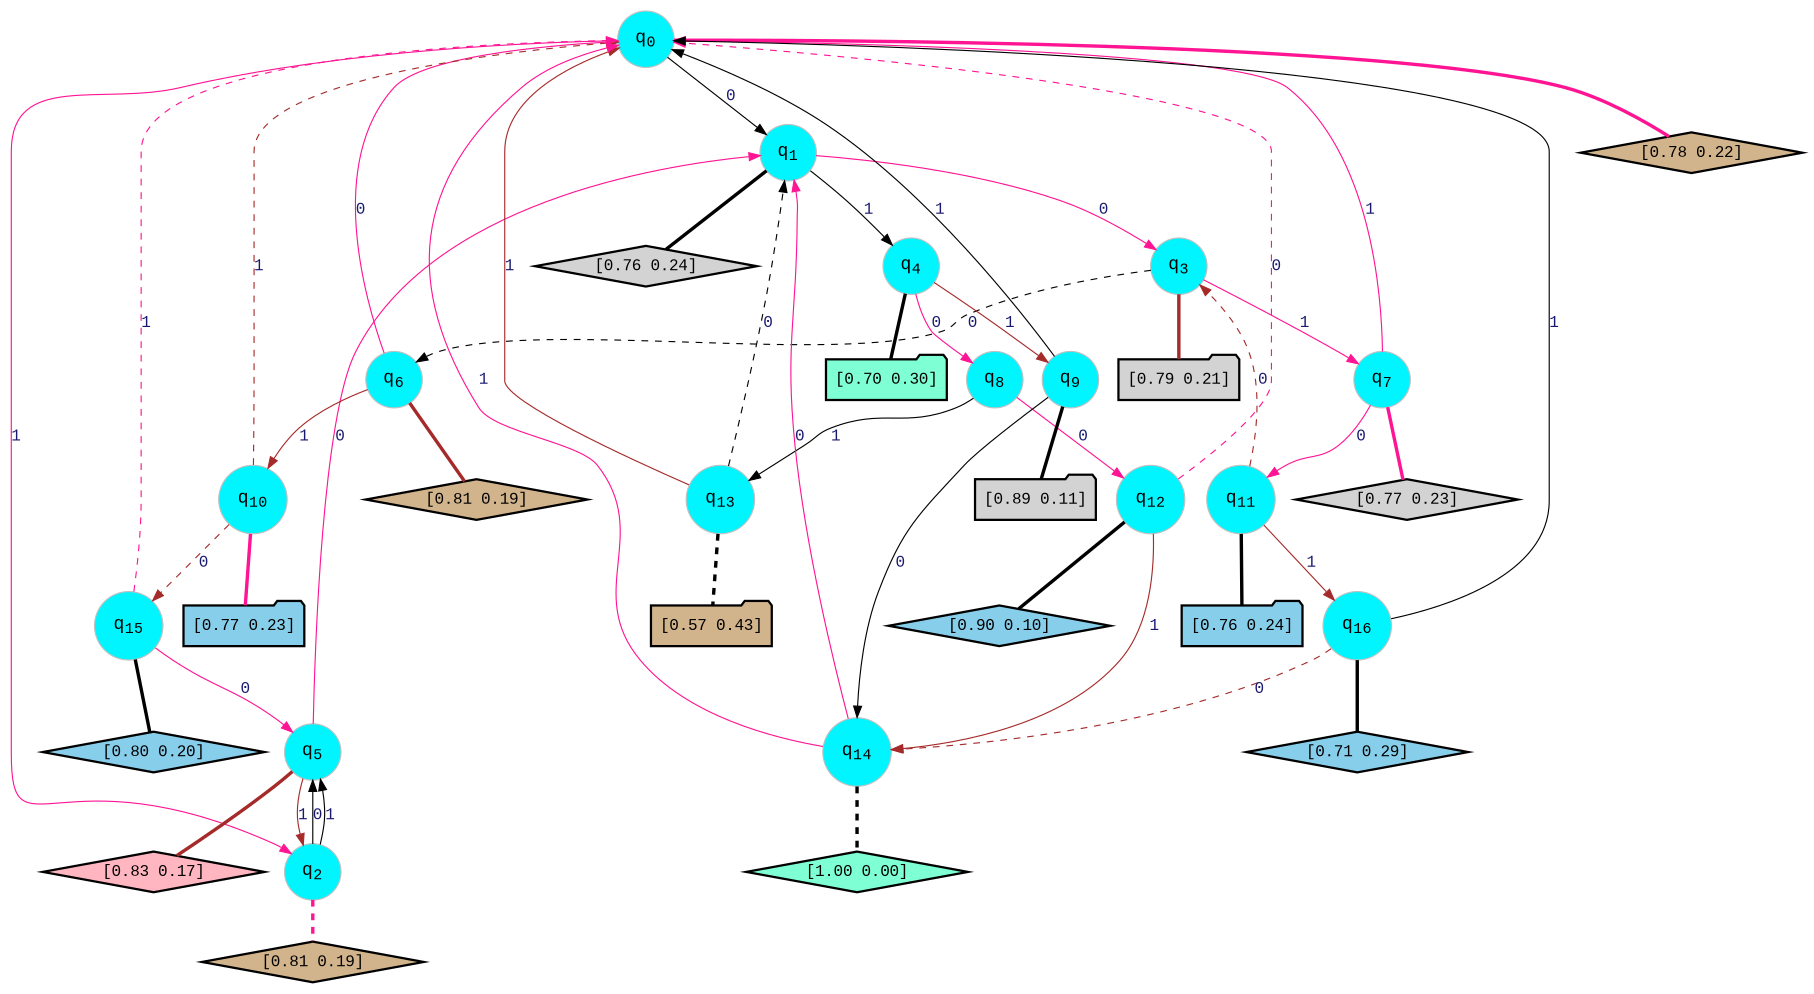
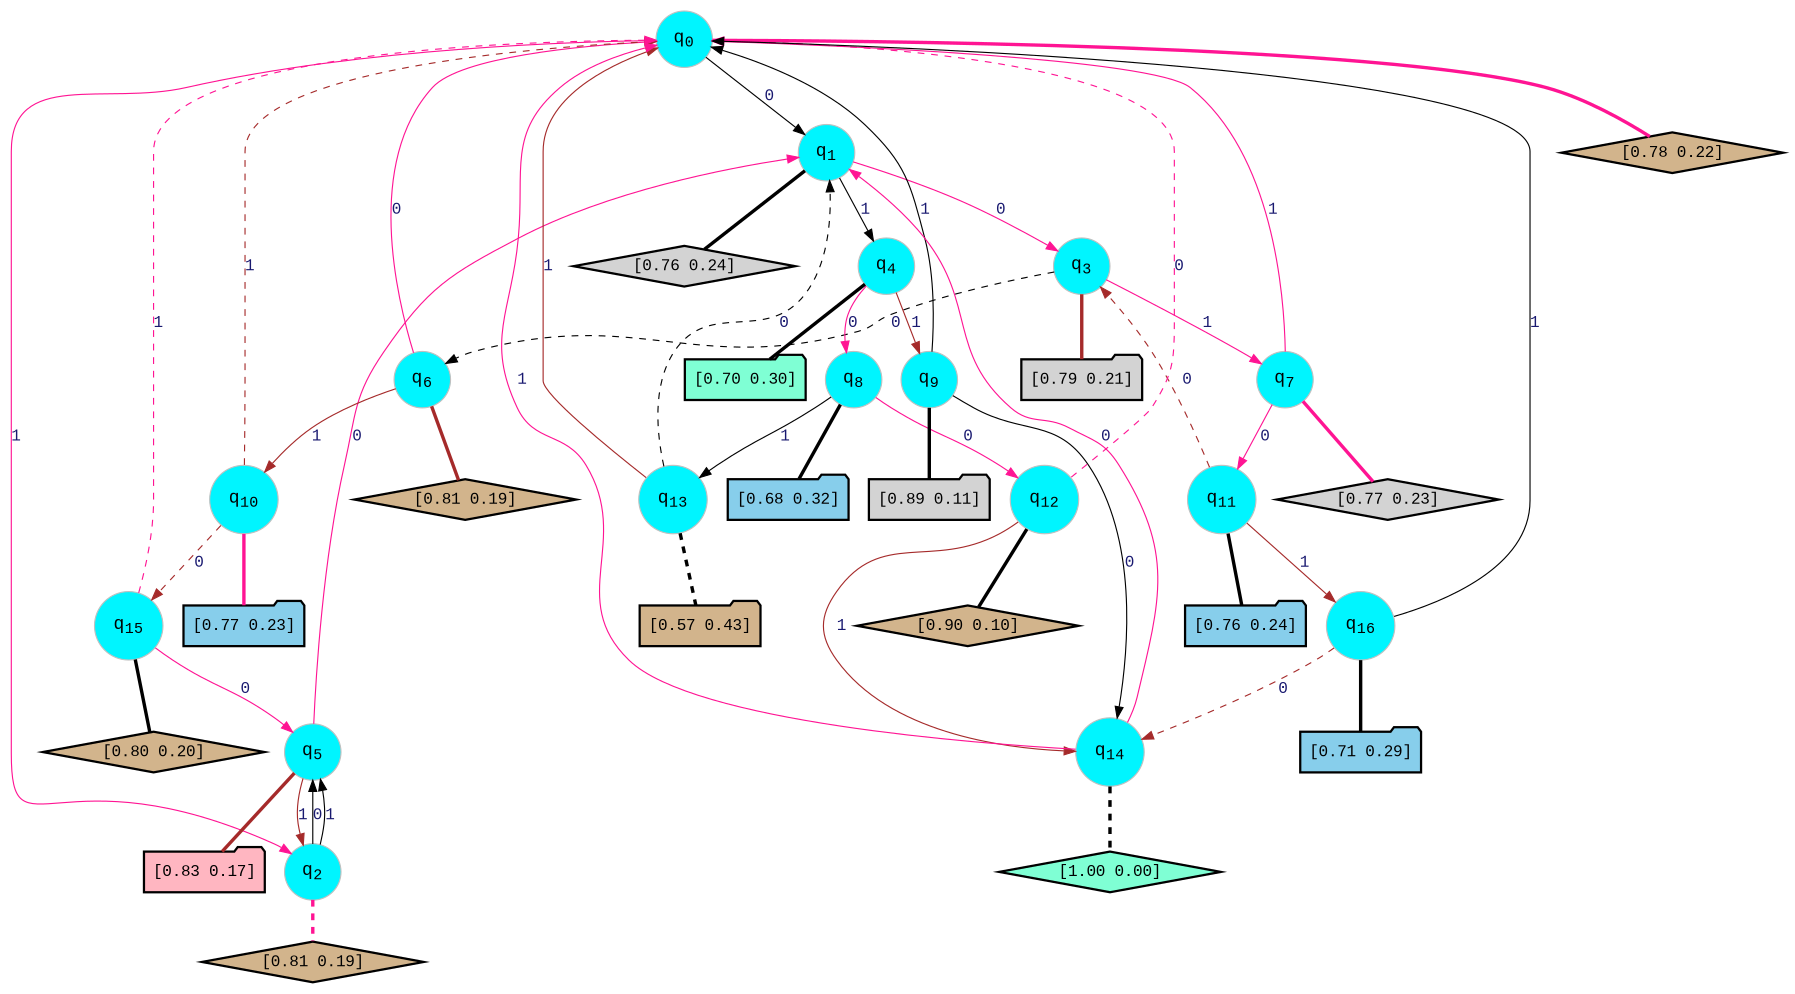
none -> (788, 500)
(999, 626) -> (968, 626)
(154, 752) -> (154, 752)
(1357, 752) -> (1361, 752)
(154, 872) -> (204, 872)
